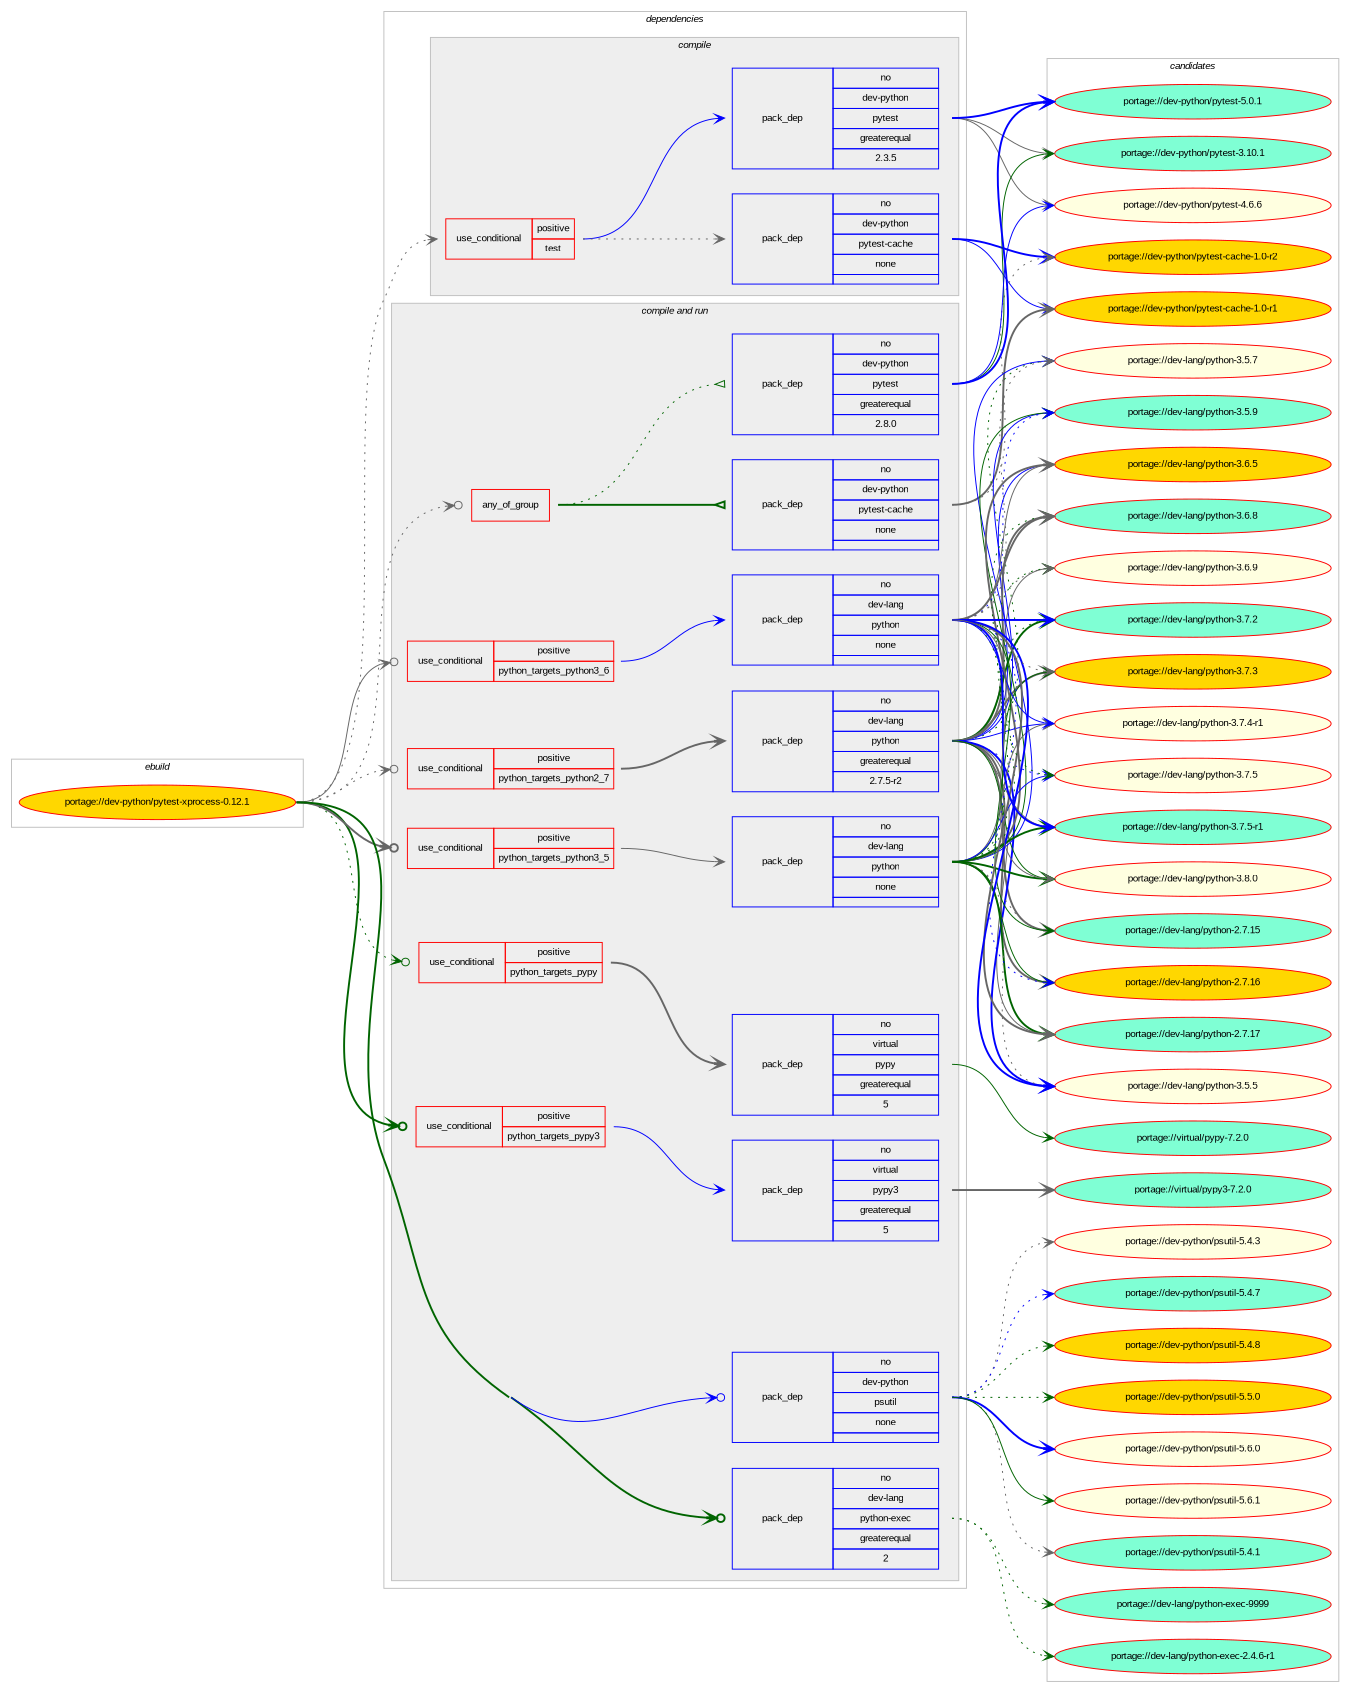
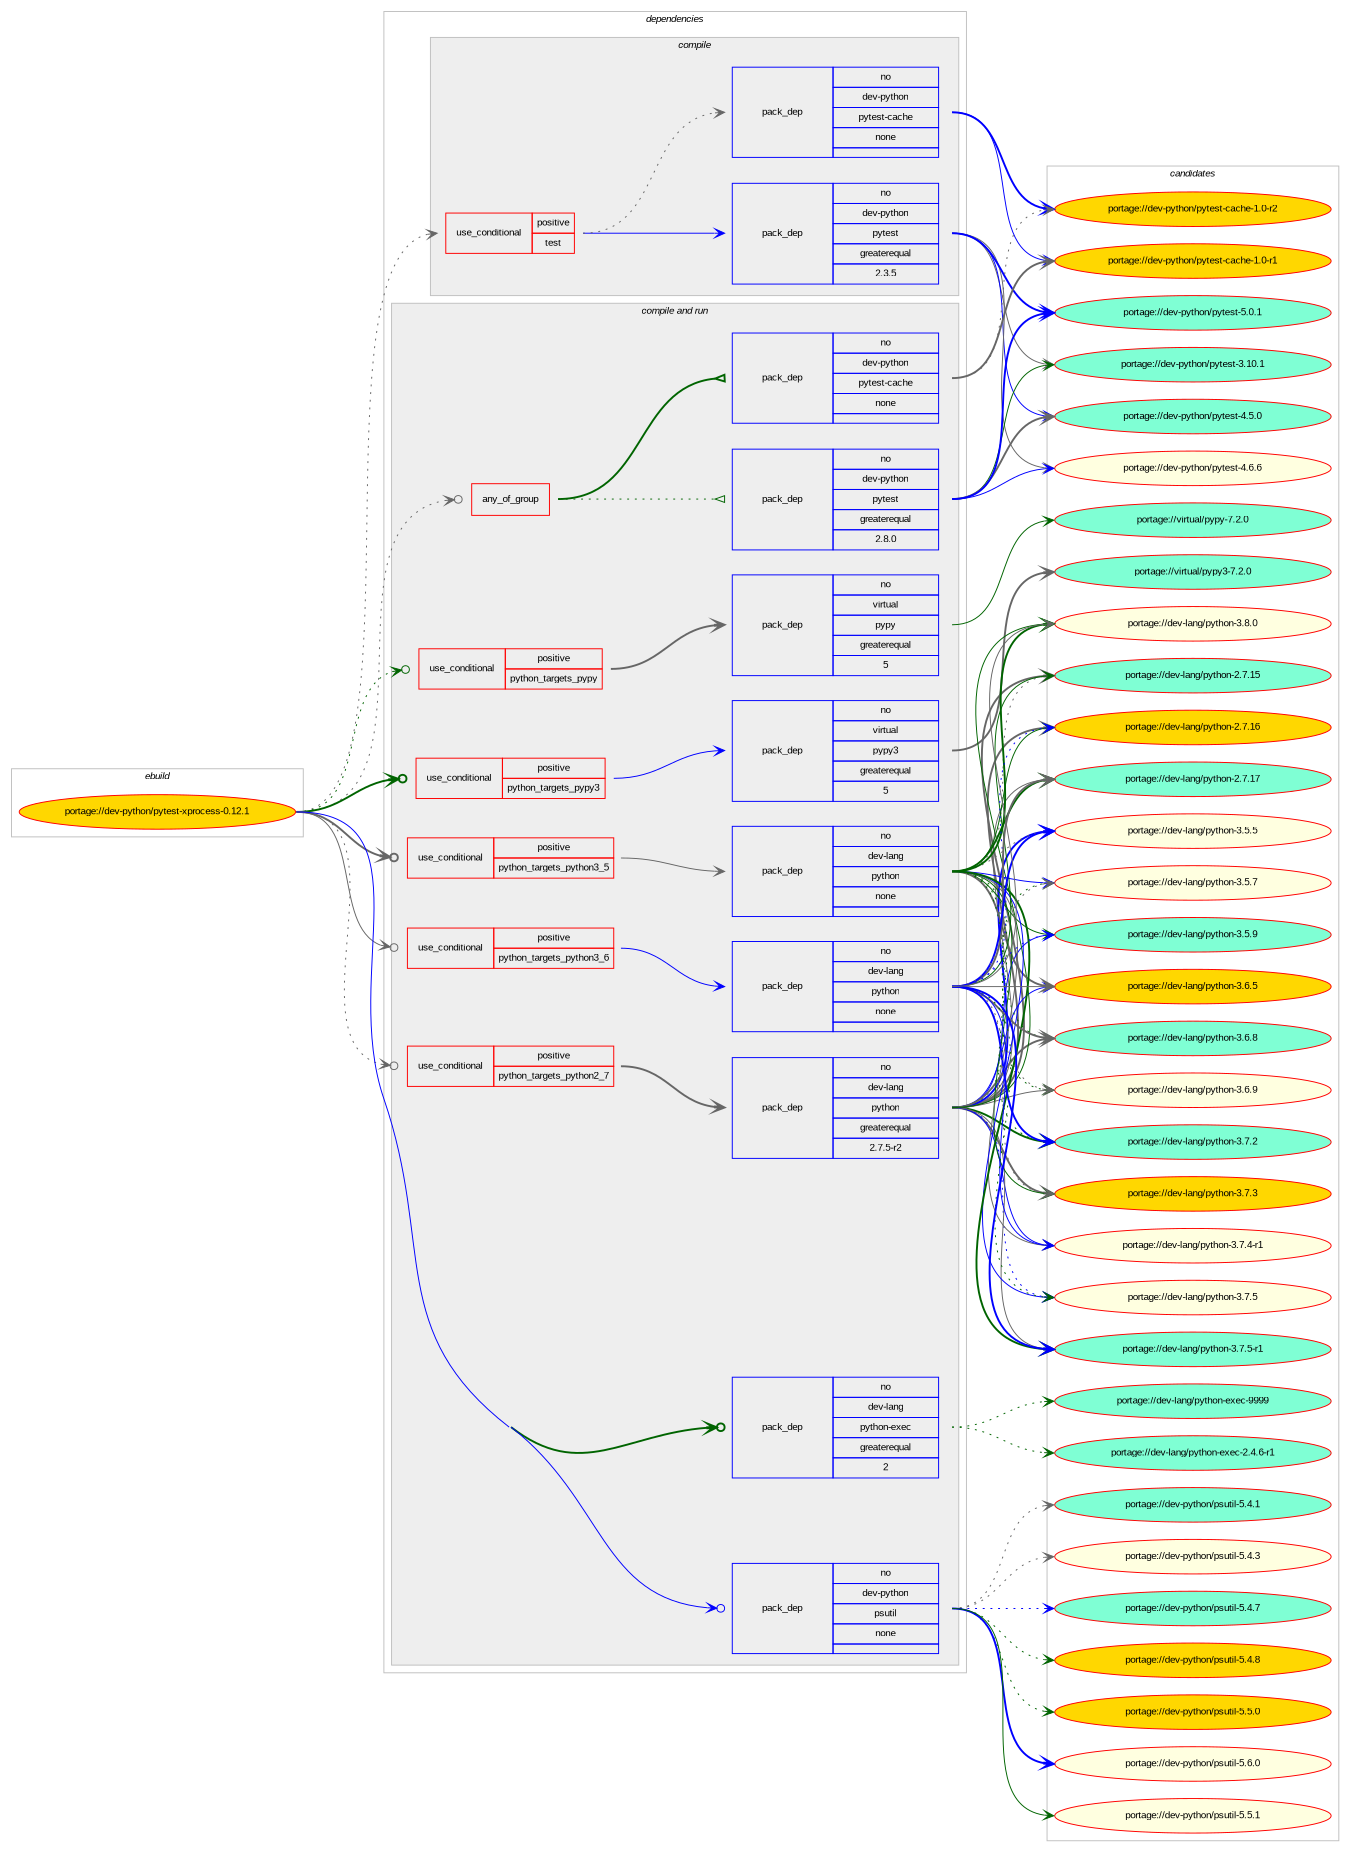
none -> (1193, 417)
(1193, 1501) -> (1193, 1816)
